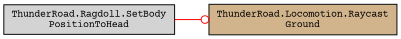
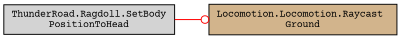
(303, 20) -> (303, 20)
